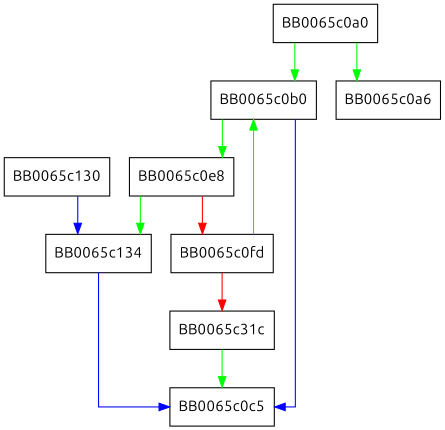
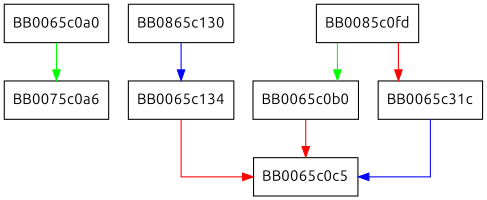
(295, 56) -> none
(388, 100) -> (56, 100)
(57, 177) -> (181, 23)
(182, 177) -> none
(222, 254) -> (368, 23)
(295, 268) -> (306, 133)
(222, 363) -> (428, 177)
(99, 370) -> (183, 177)
